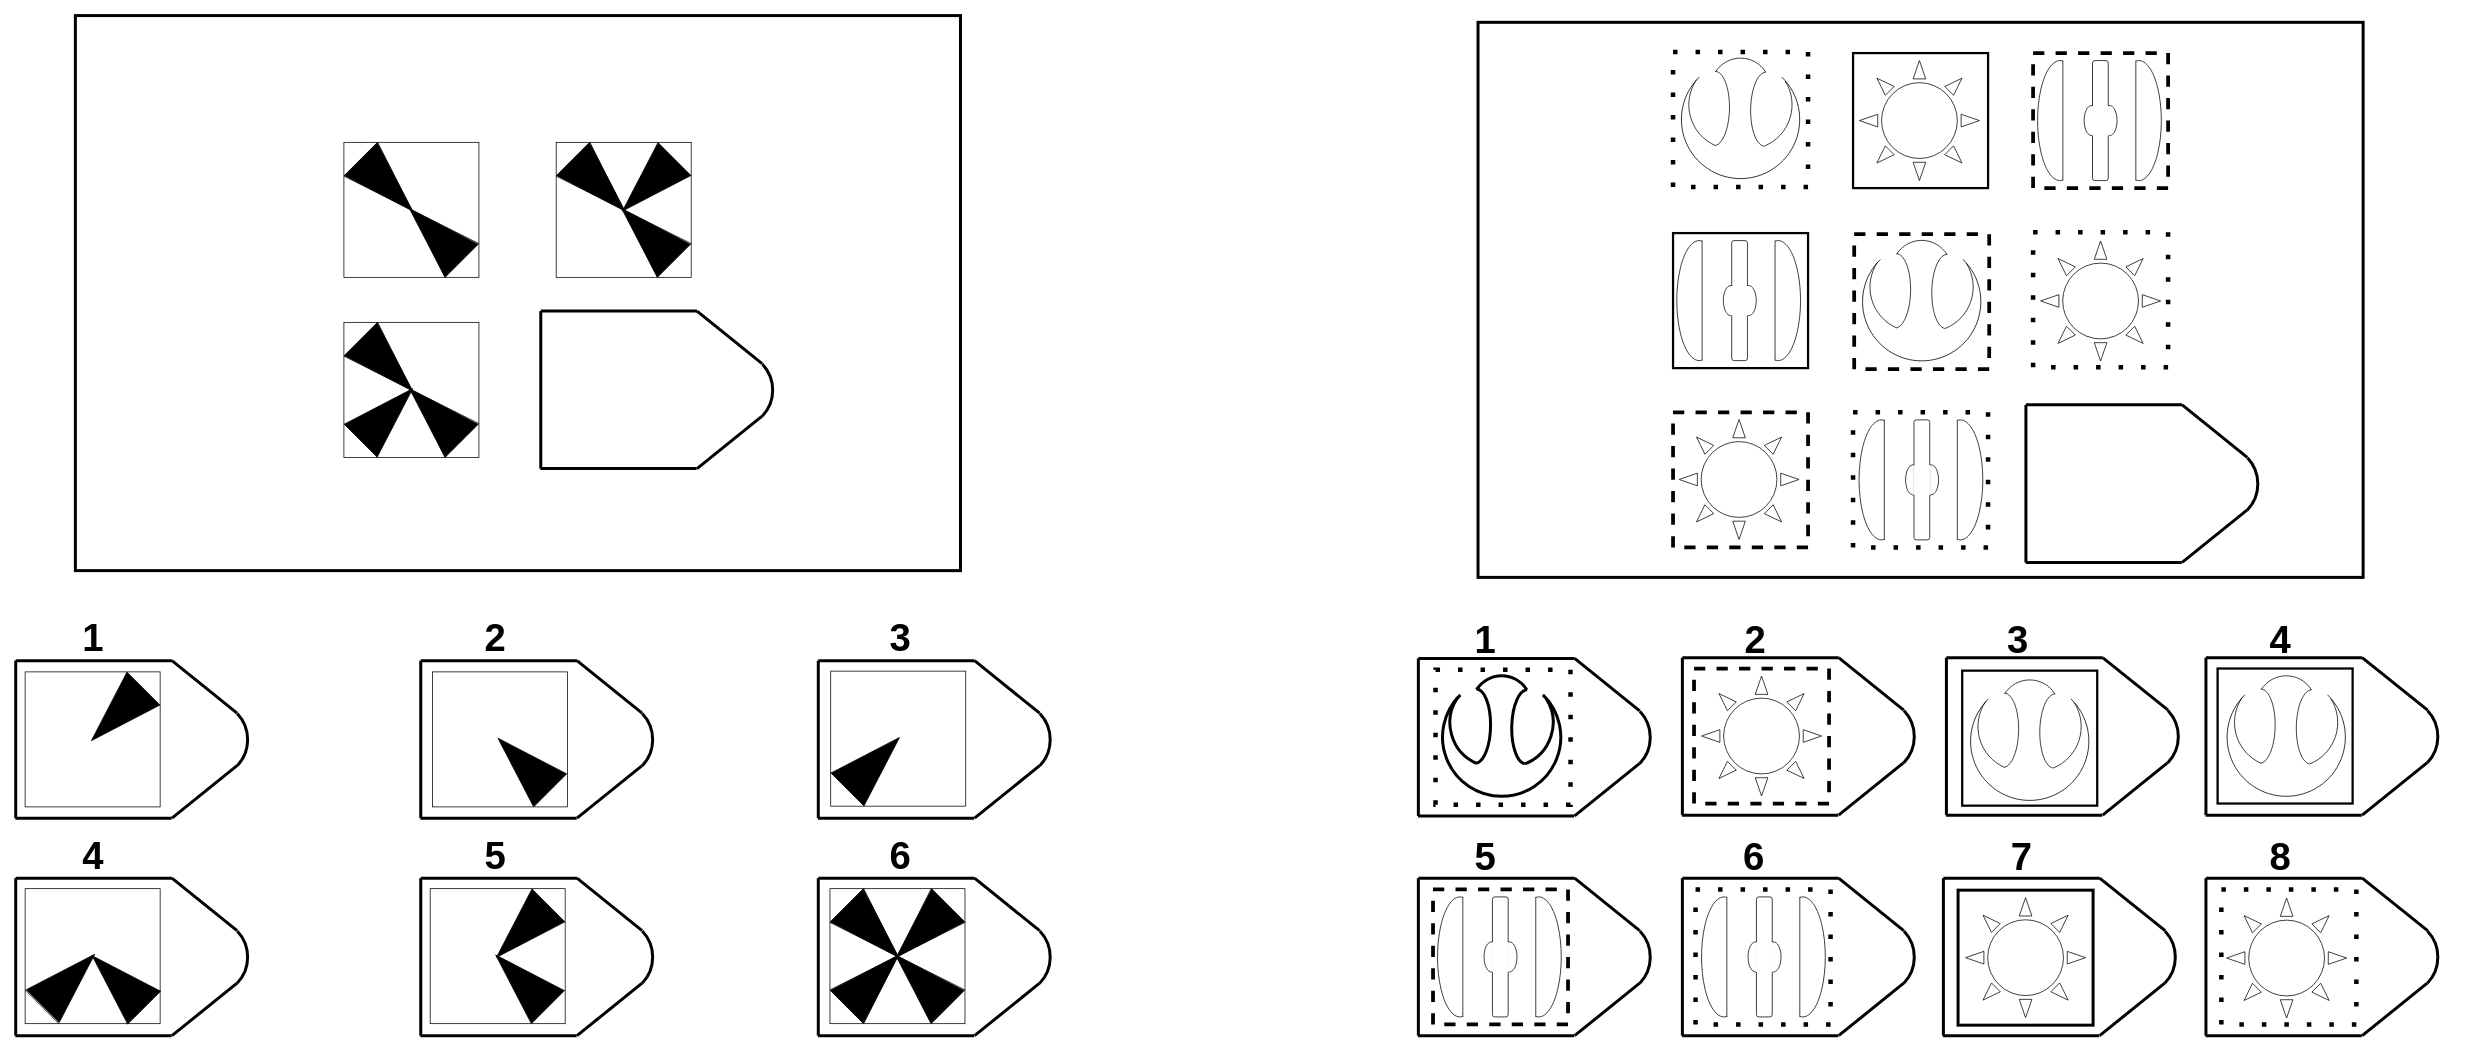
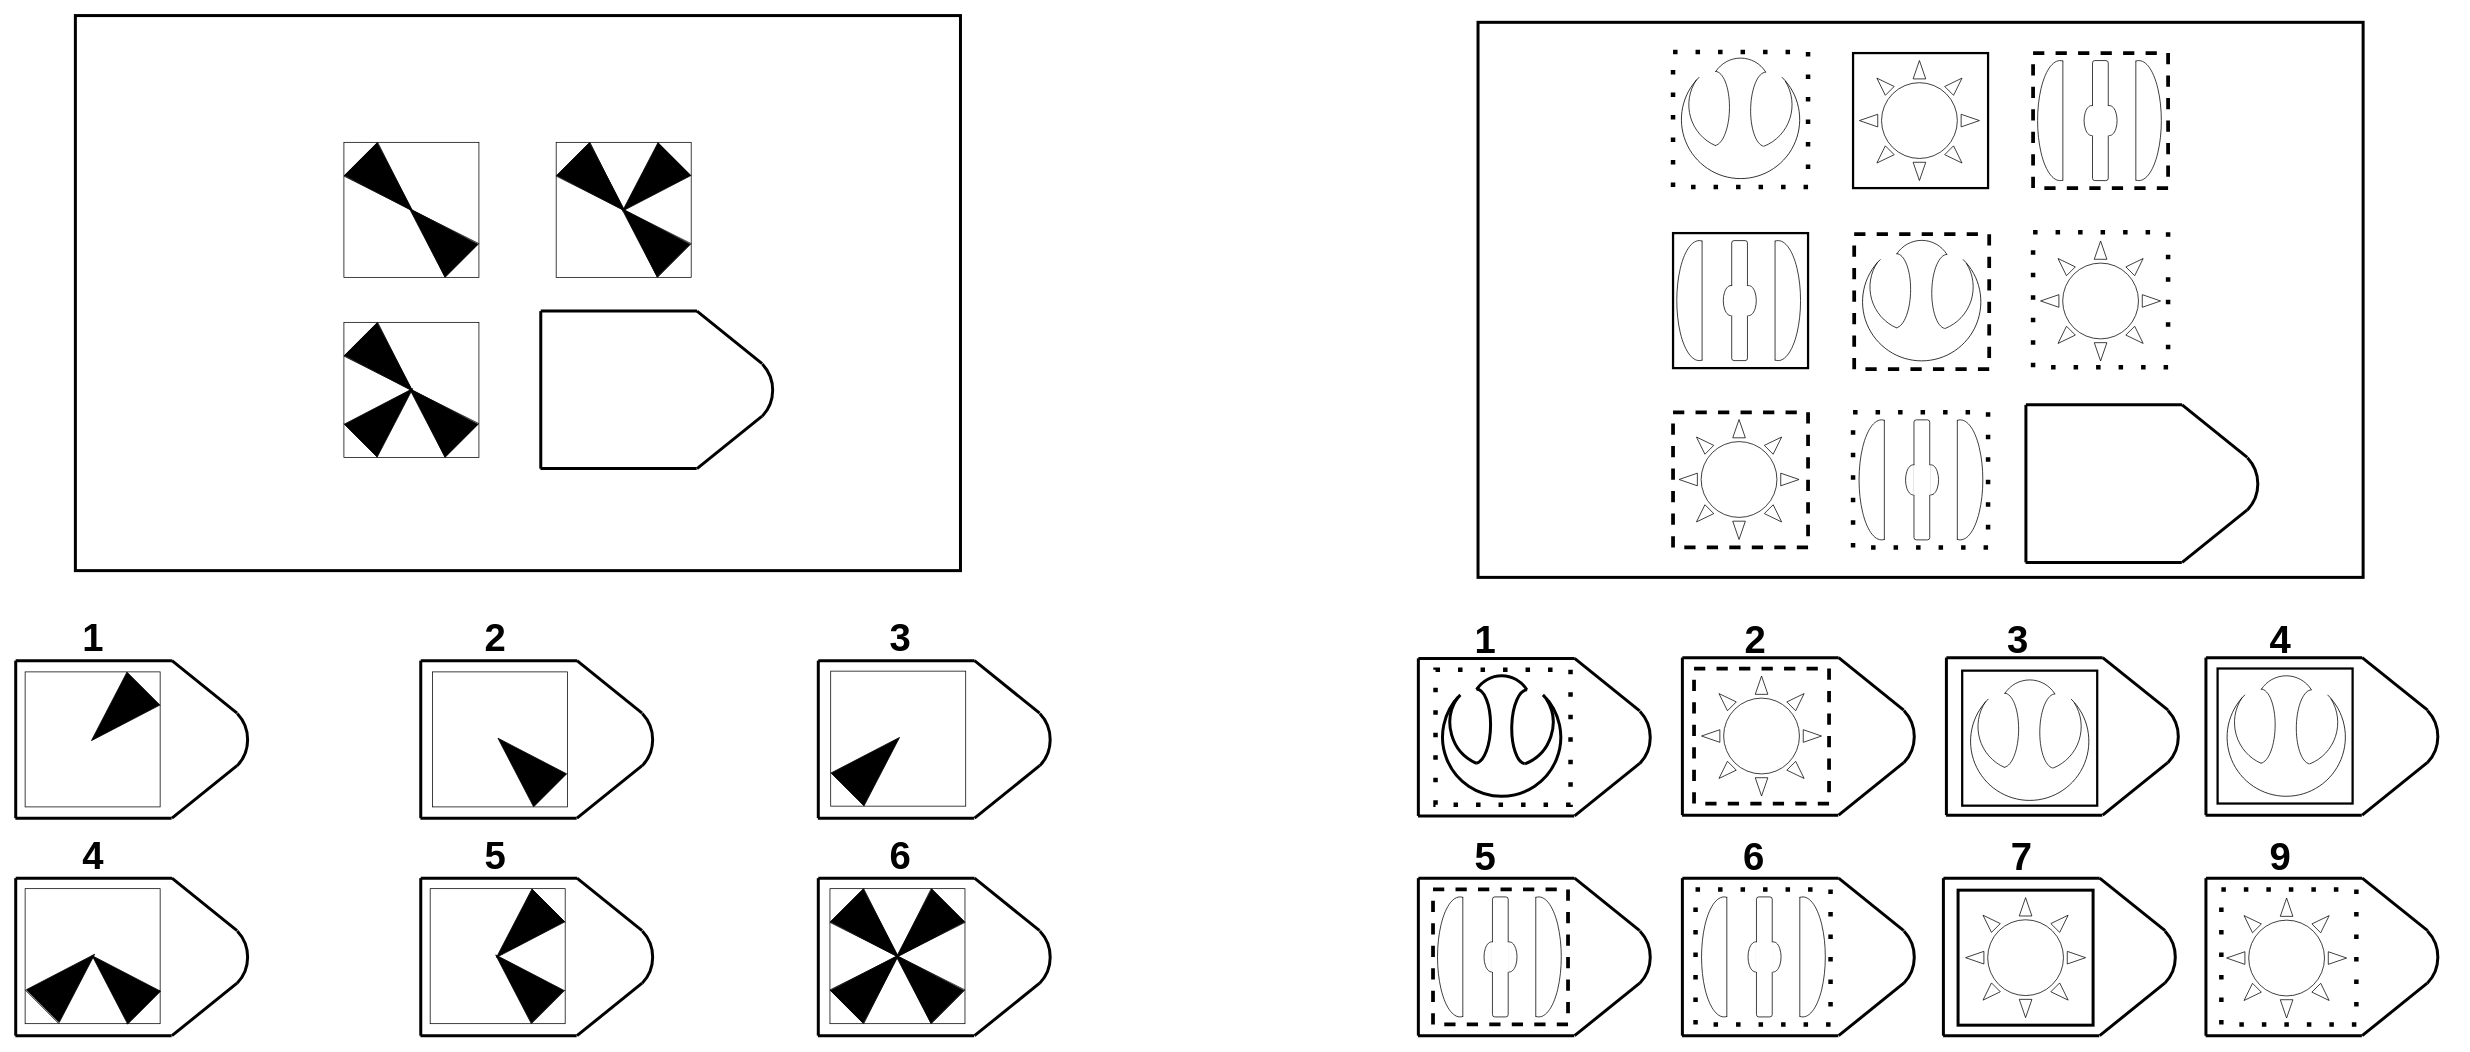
(2280, 857) -> (2280, 857)
